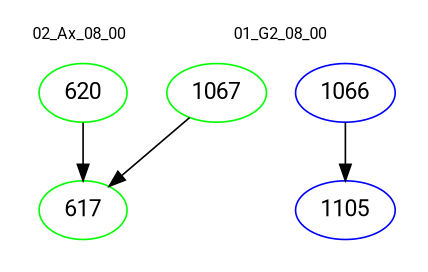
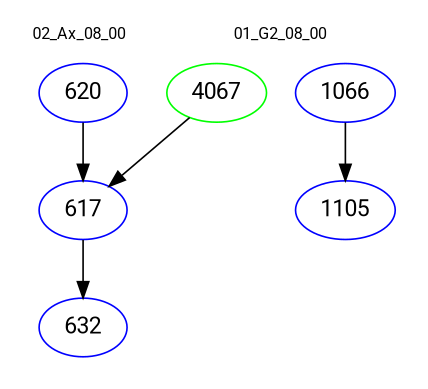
(83, 93) -> (83, 93)
(217, 93) -> (217, 93)
(83, 210) -> (83, 210)
none -> (83, 327)
